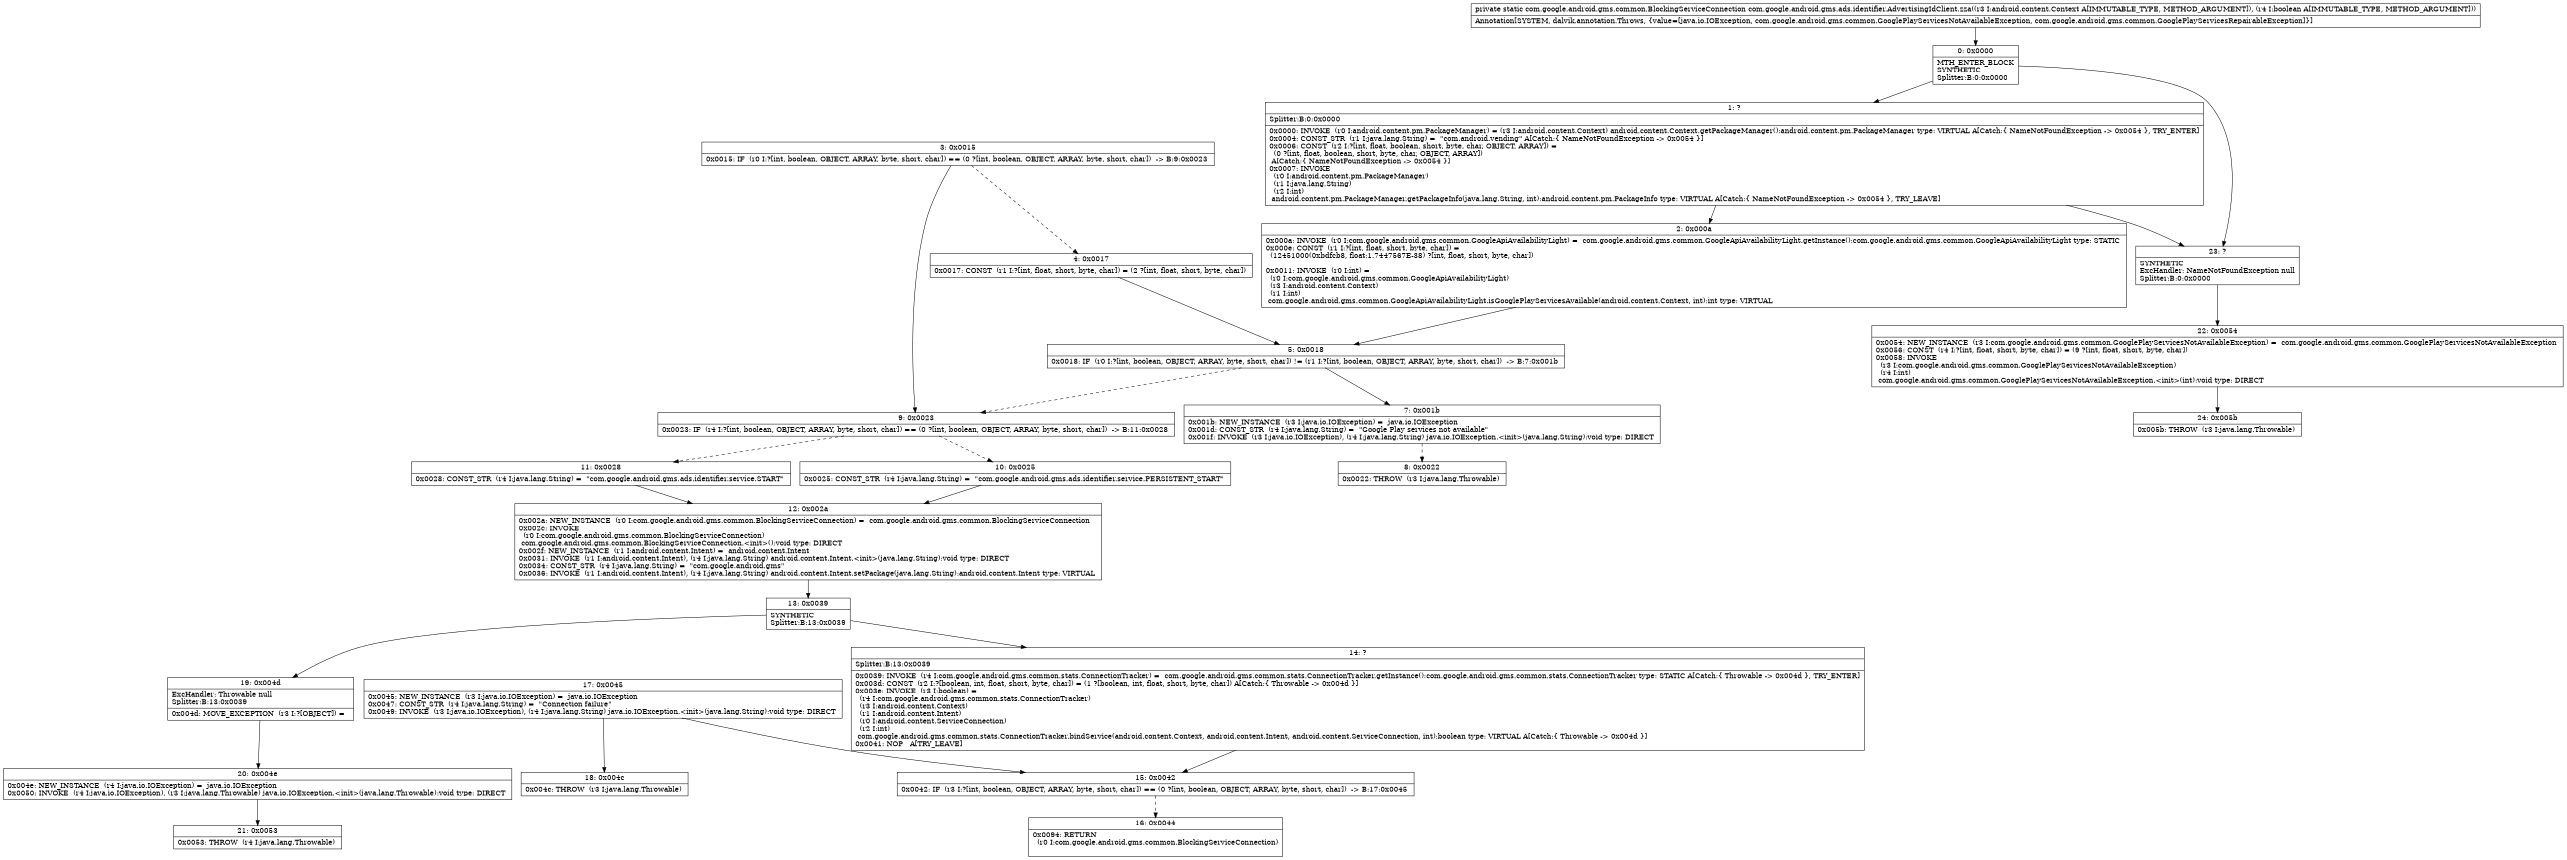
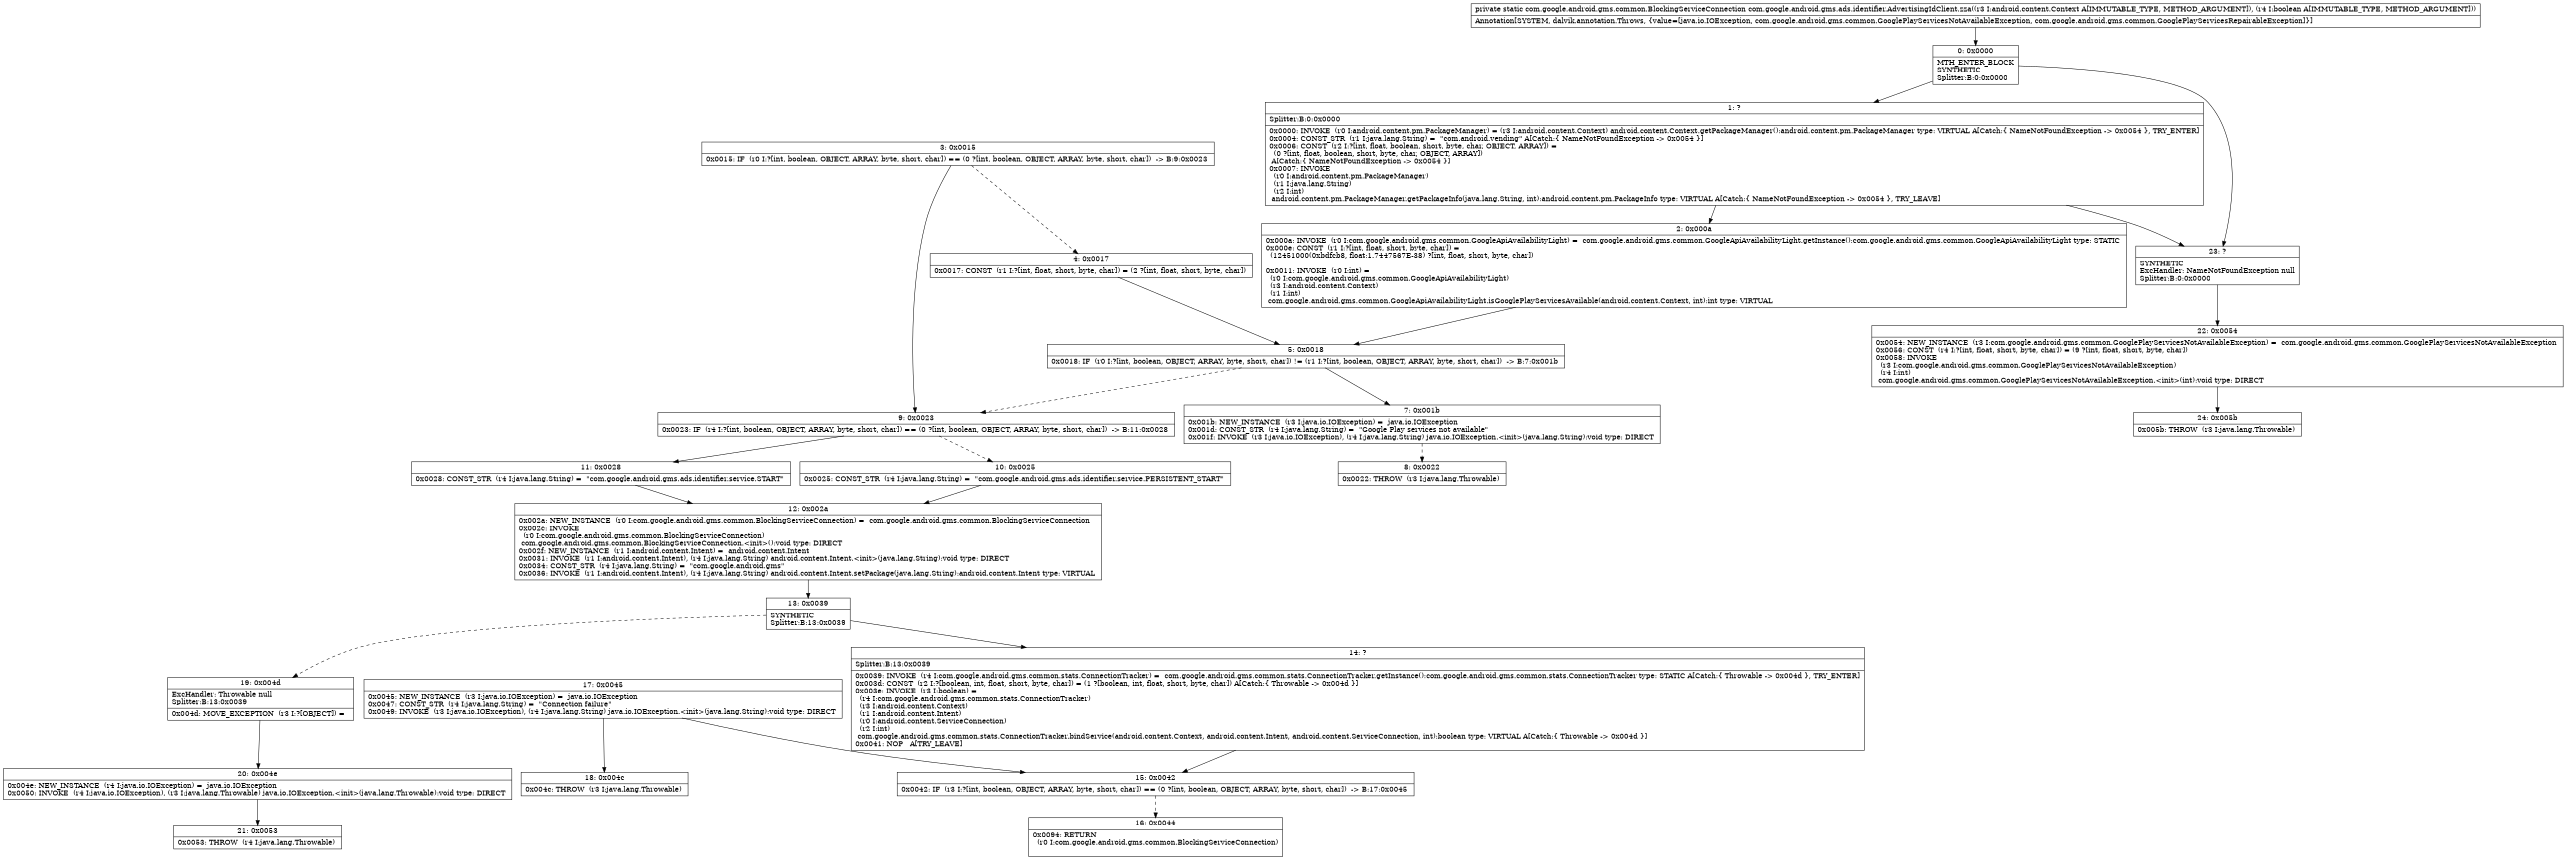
(761, 449) -> (761, 449)
(528, 626) -> (528, 626)
